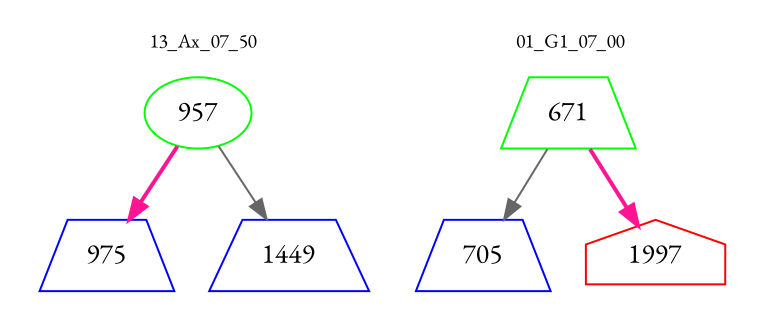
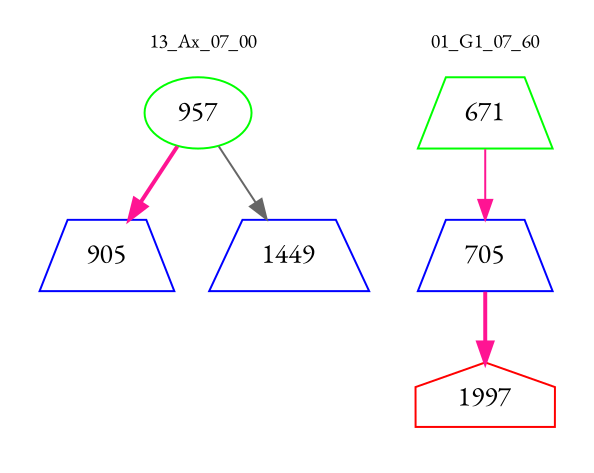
(204, 43) -> (204, 43)
(570, 43) -> (485, 43)
(531, 176) -> (485, 174)
(608, 179) -> (485, 317)
(107, 255) -> (107, 255)
